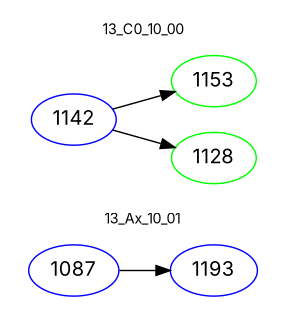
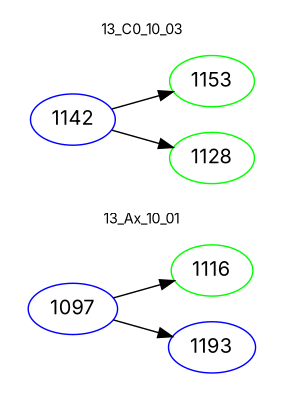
(144, 31) -> (142, 31)
(74, 270) -> (73, 309)
none -> (212, 270)
